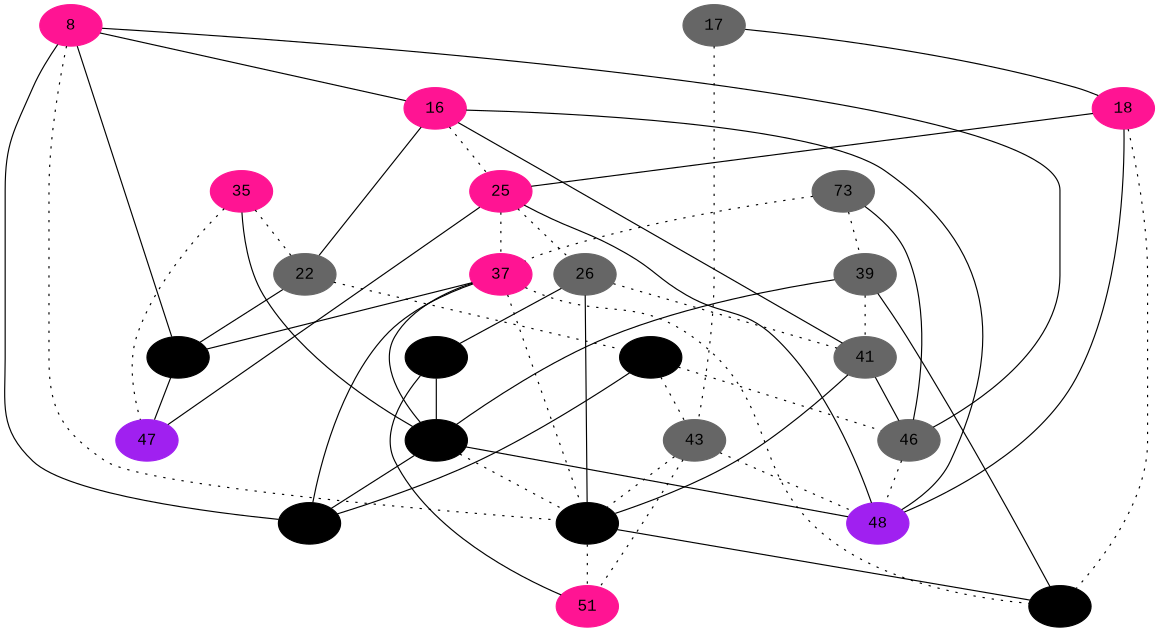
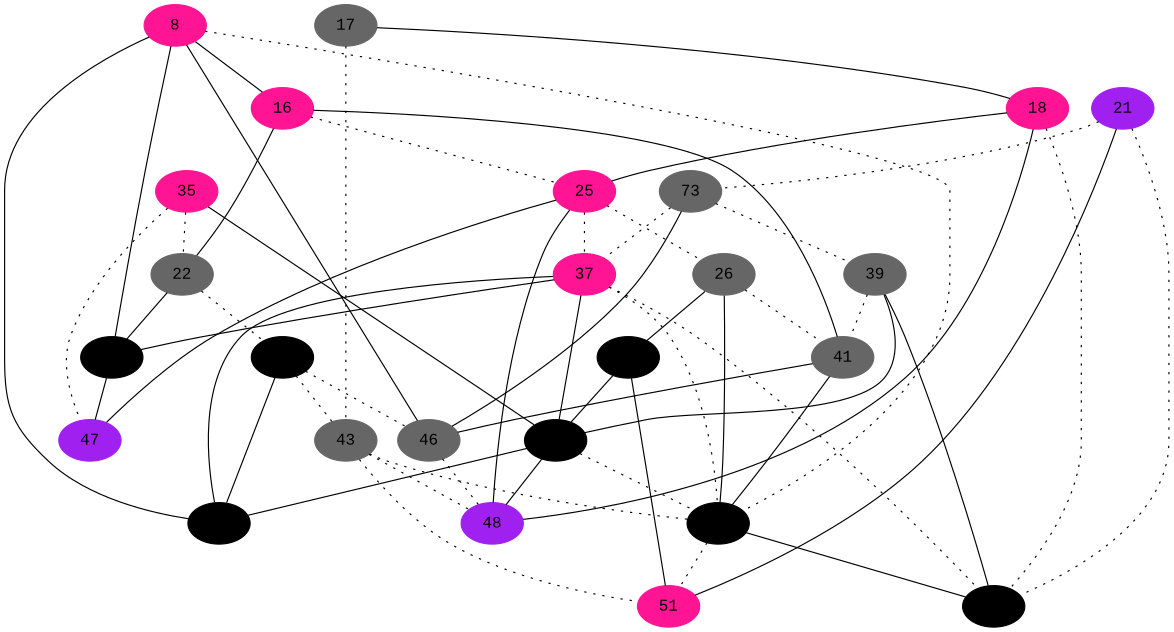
none -> (1123, 108)
(873, 165) -> none
